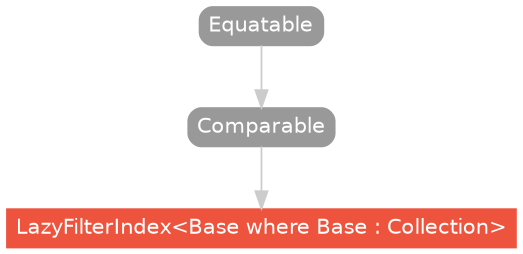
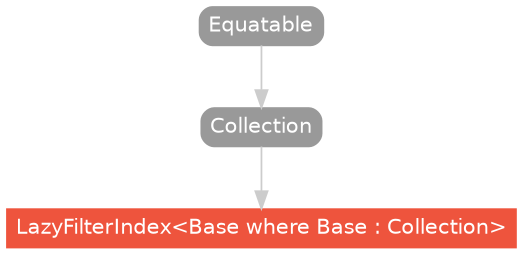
(261, 127) -> (261, 127)
